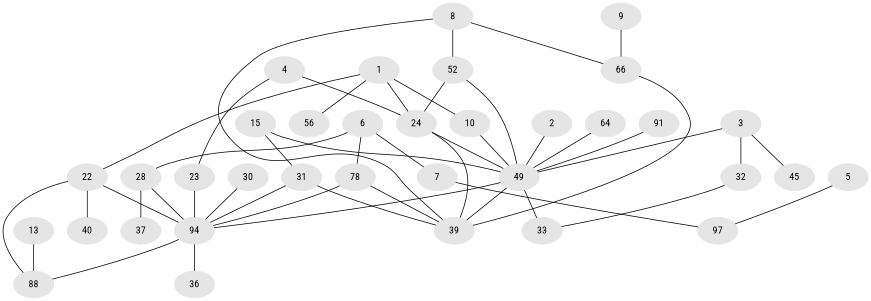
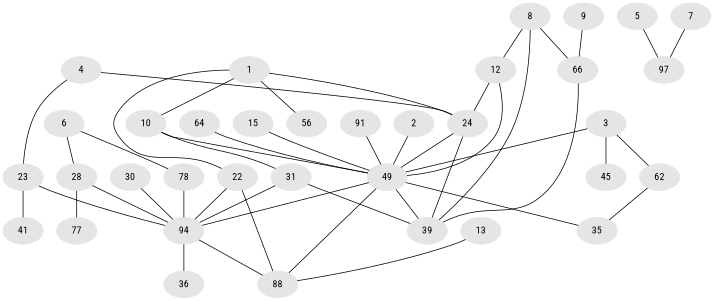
(453, 70) -> (496, 70)
(400, 150) -> none
(281, 153) -> (218, 150)
(741, 177) -> (660, 177)
(408, 206) -> none
none -> (23, 231)
(87, 231) -> none
(141, 231) -> (77, 231)
none -> (333, 231)
(542, 231) -> (597, 231)
